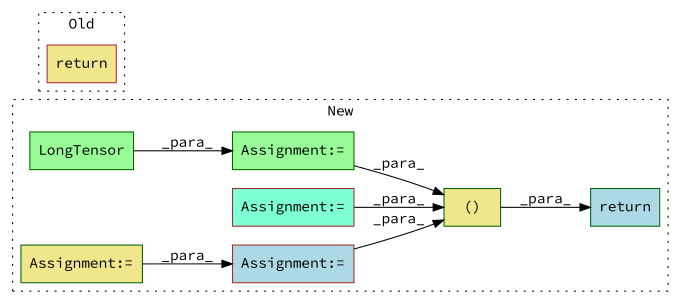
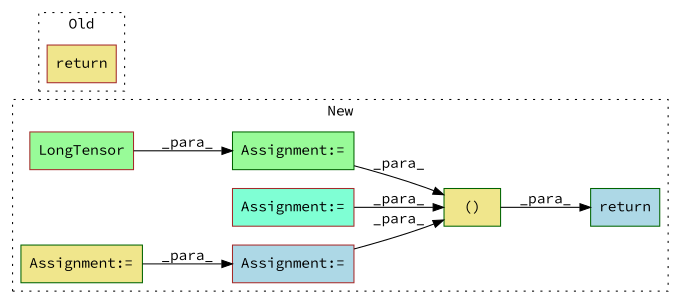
(82, 151) -> (82, 151)
